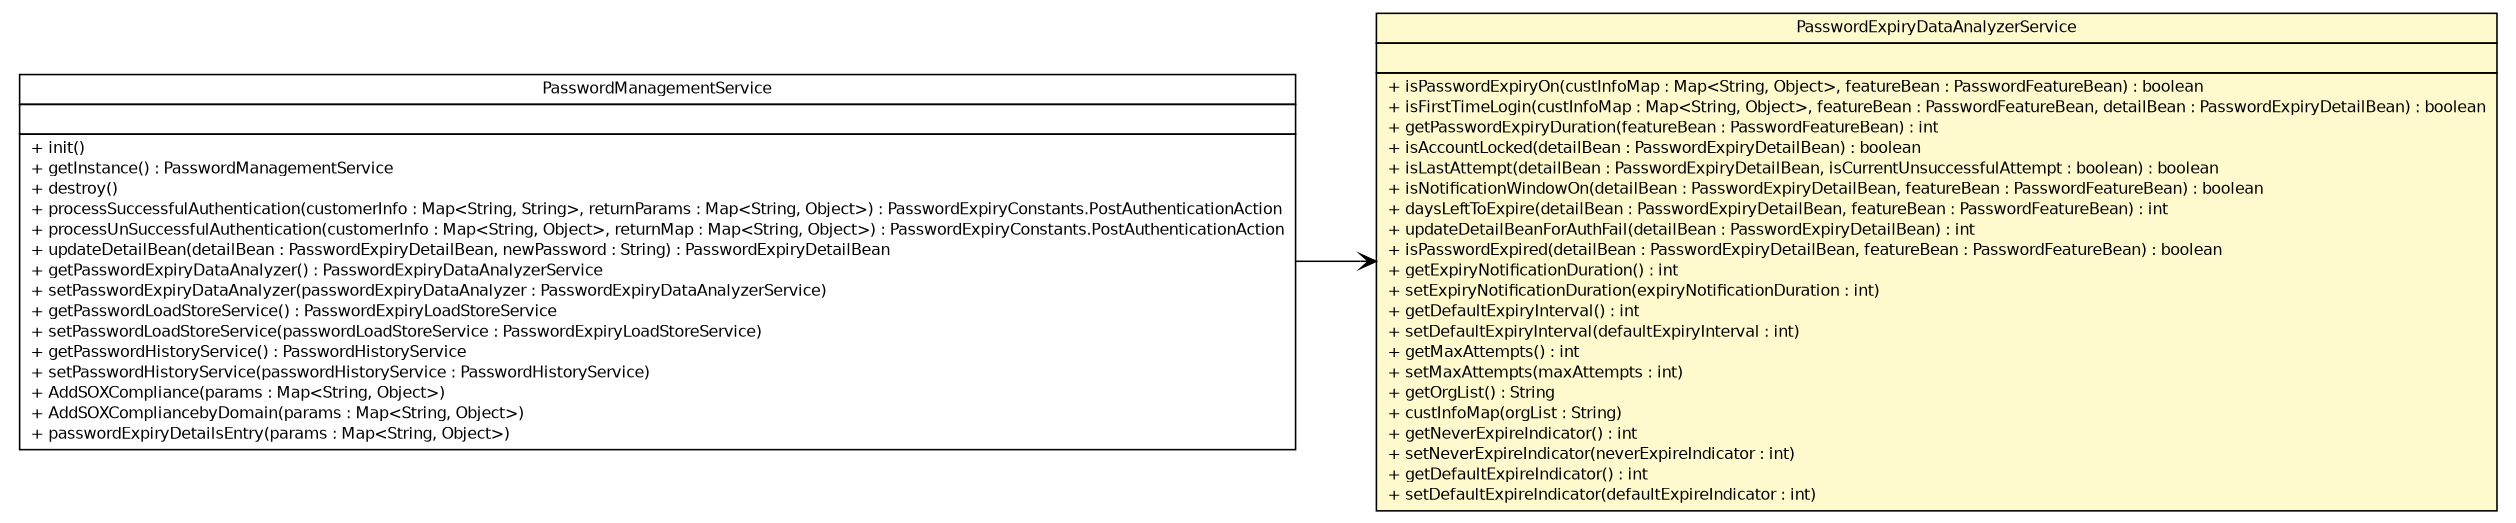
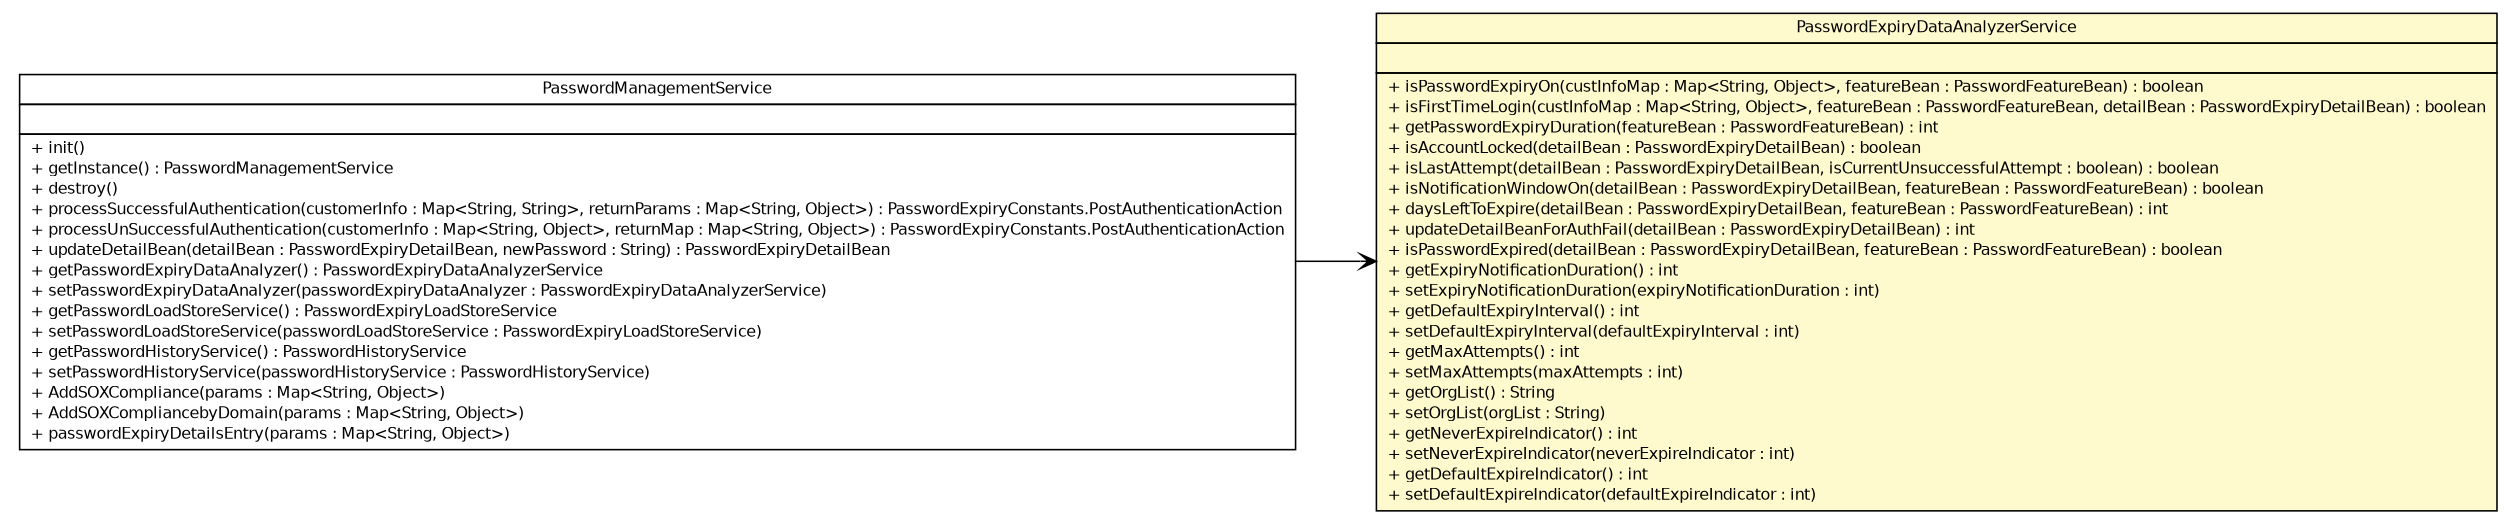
(1505, 414) -> (1496, 414)
